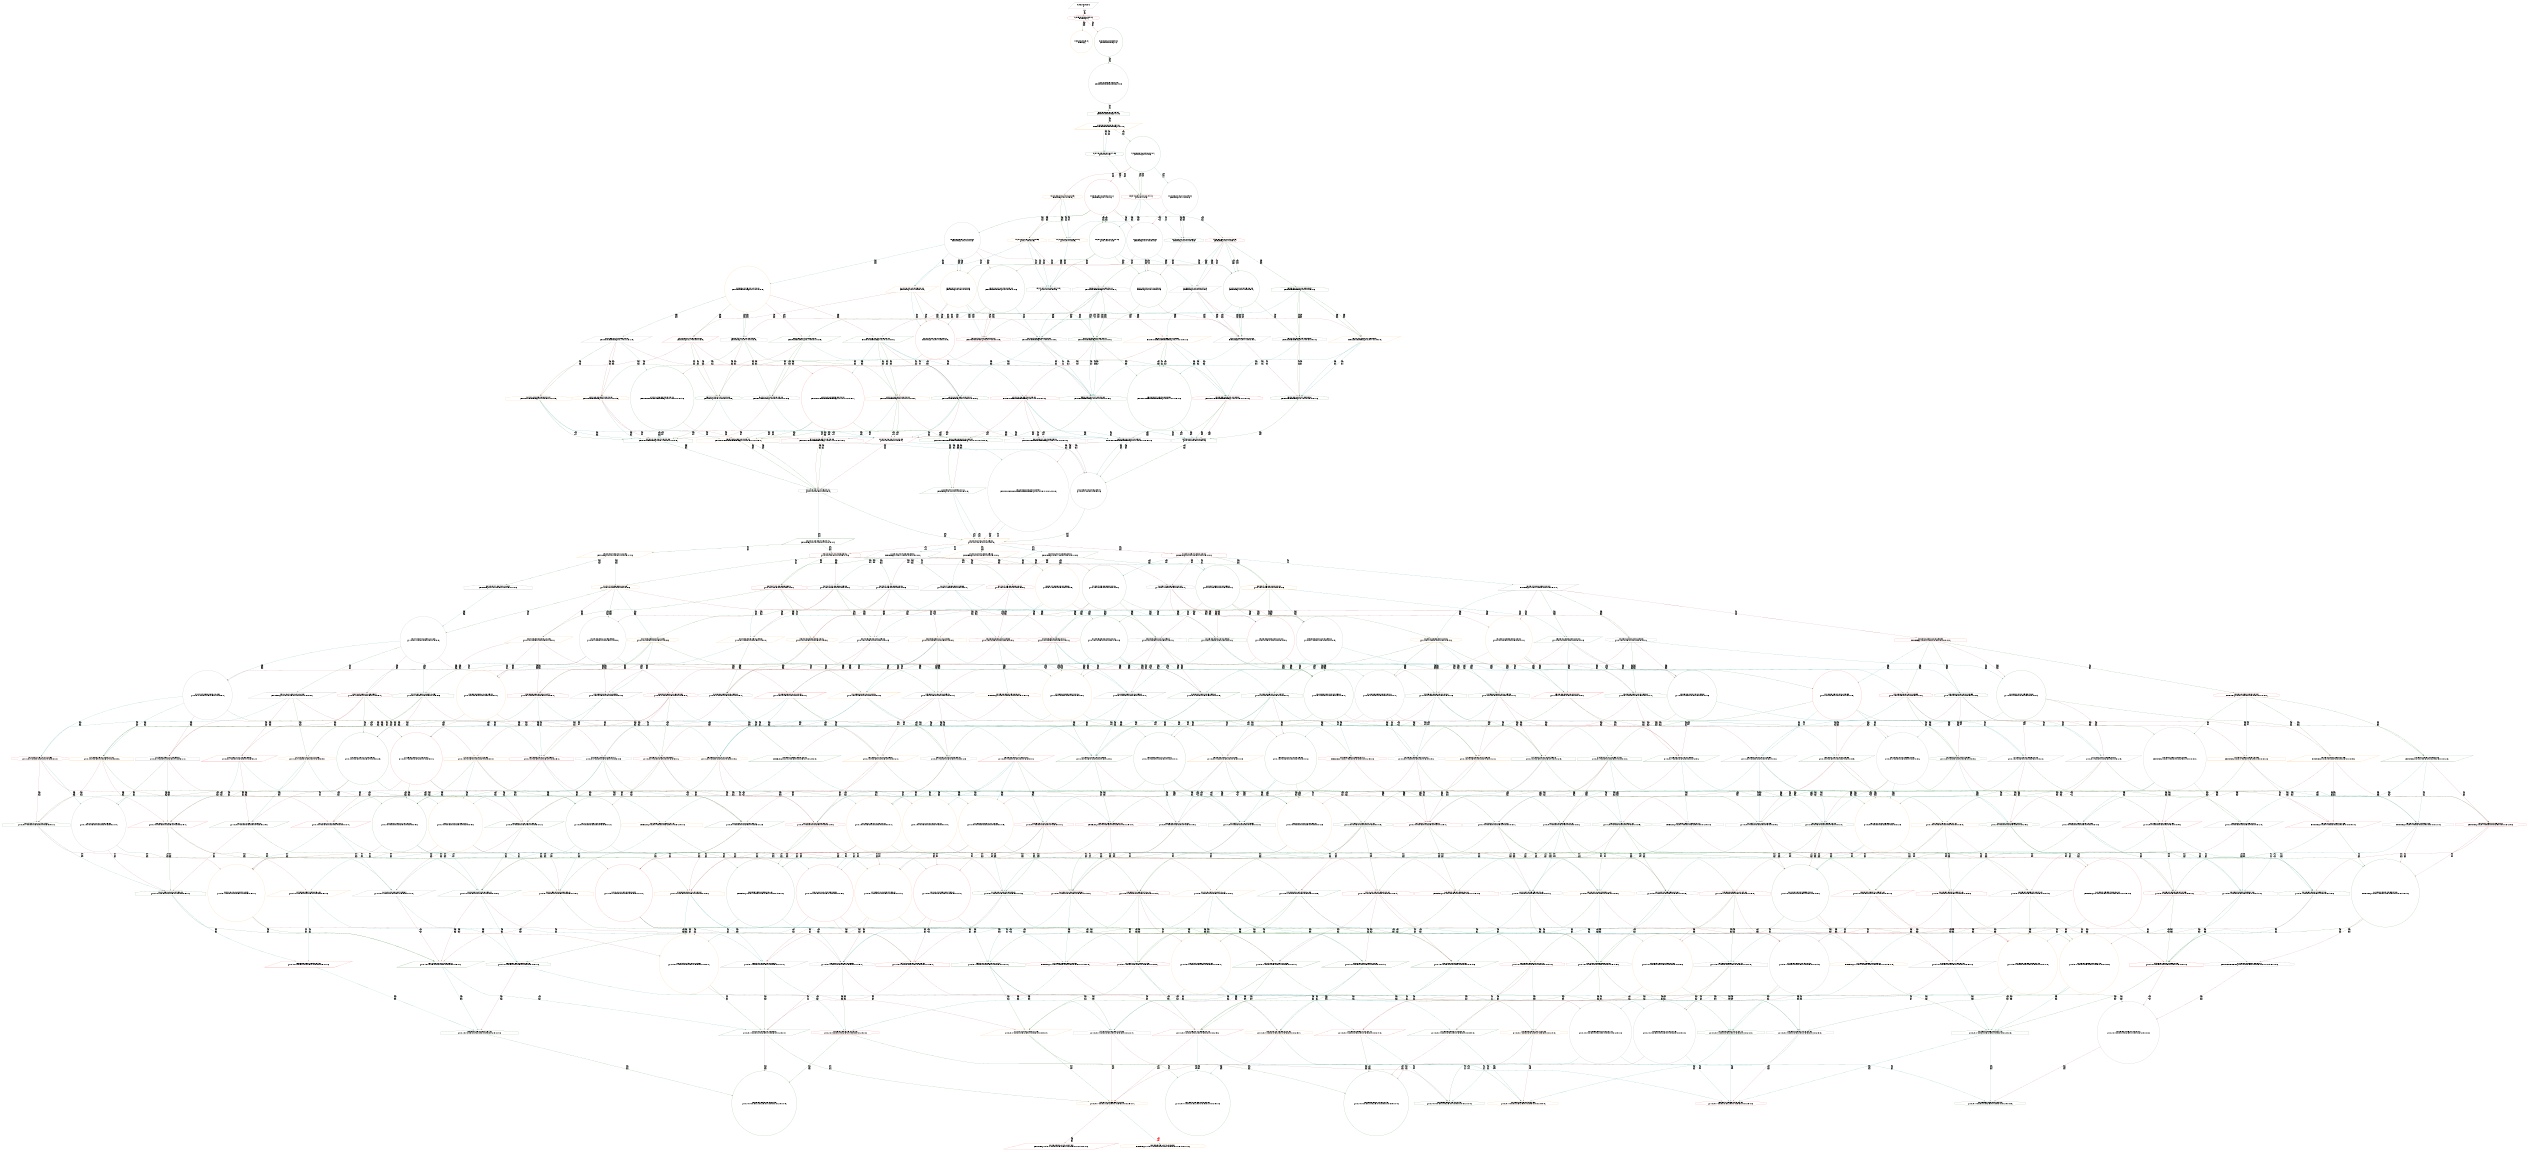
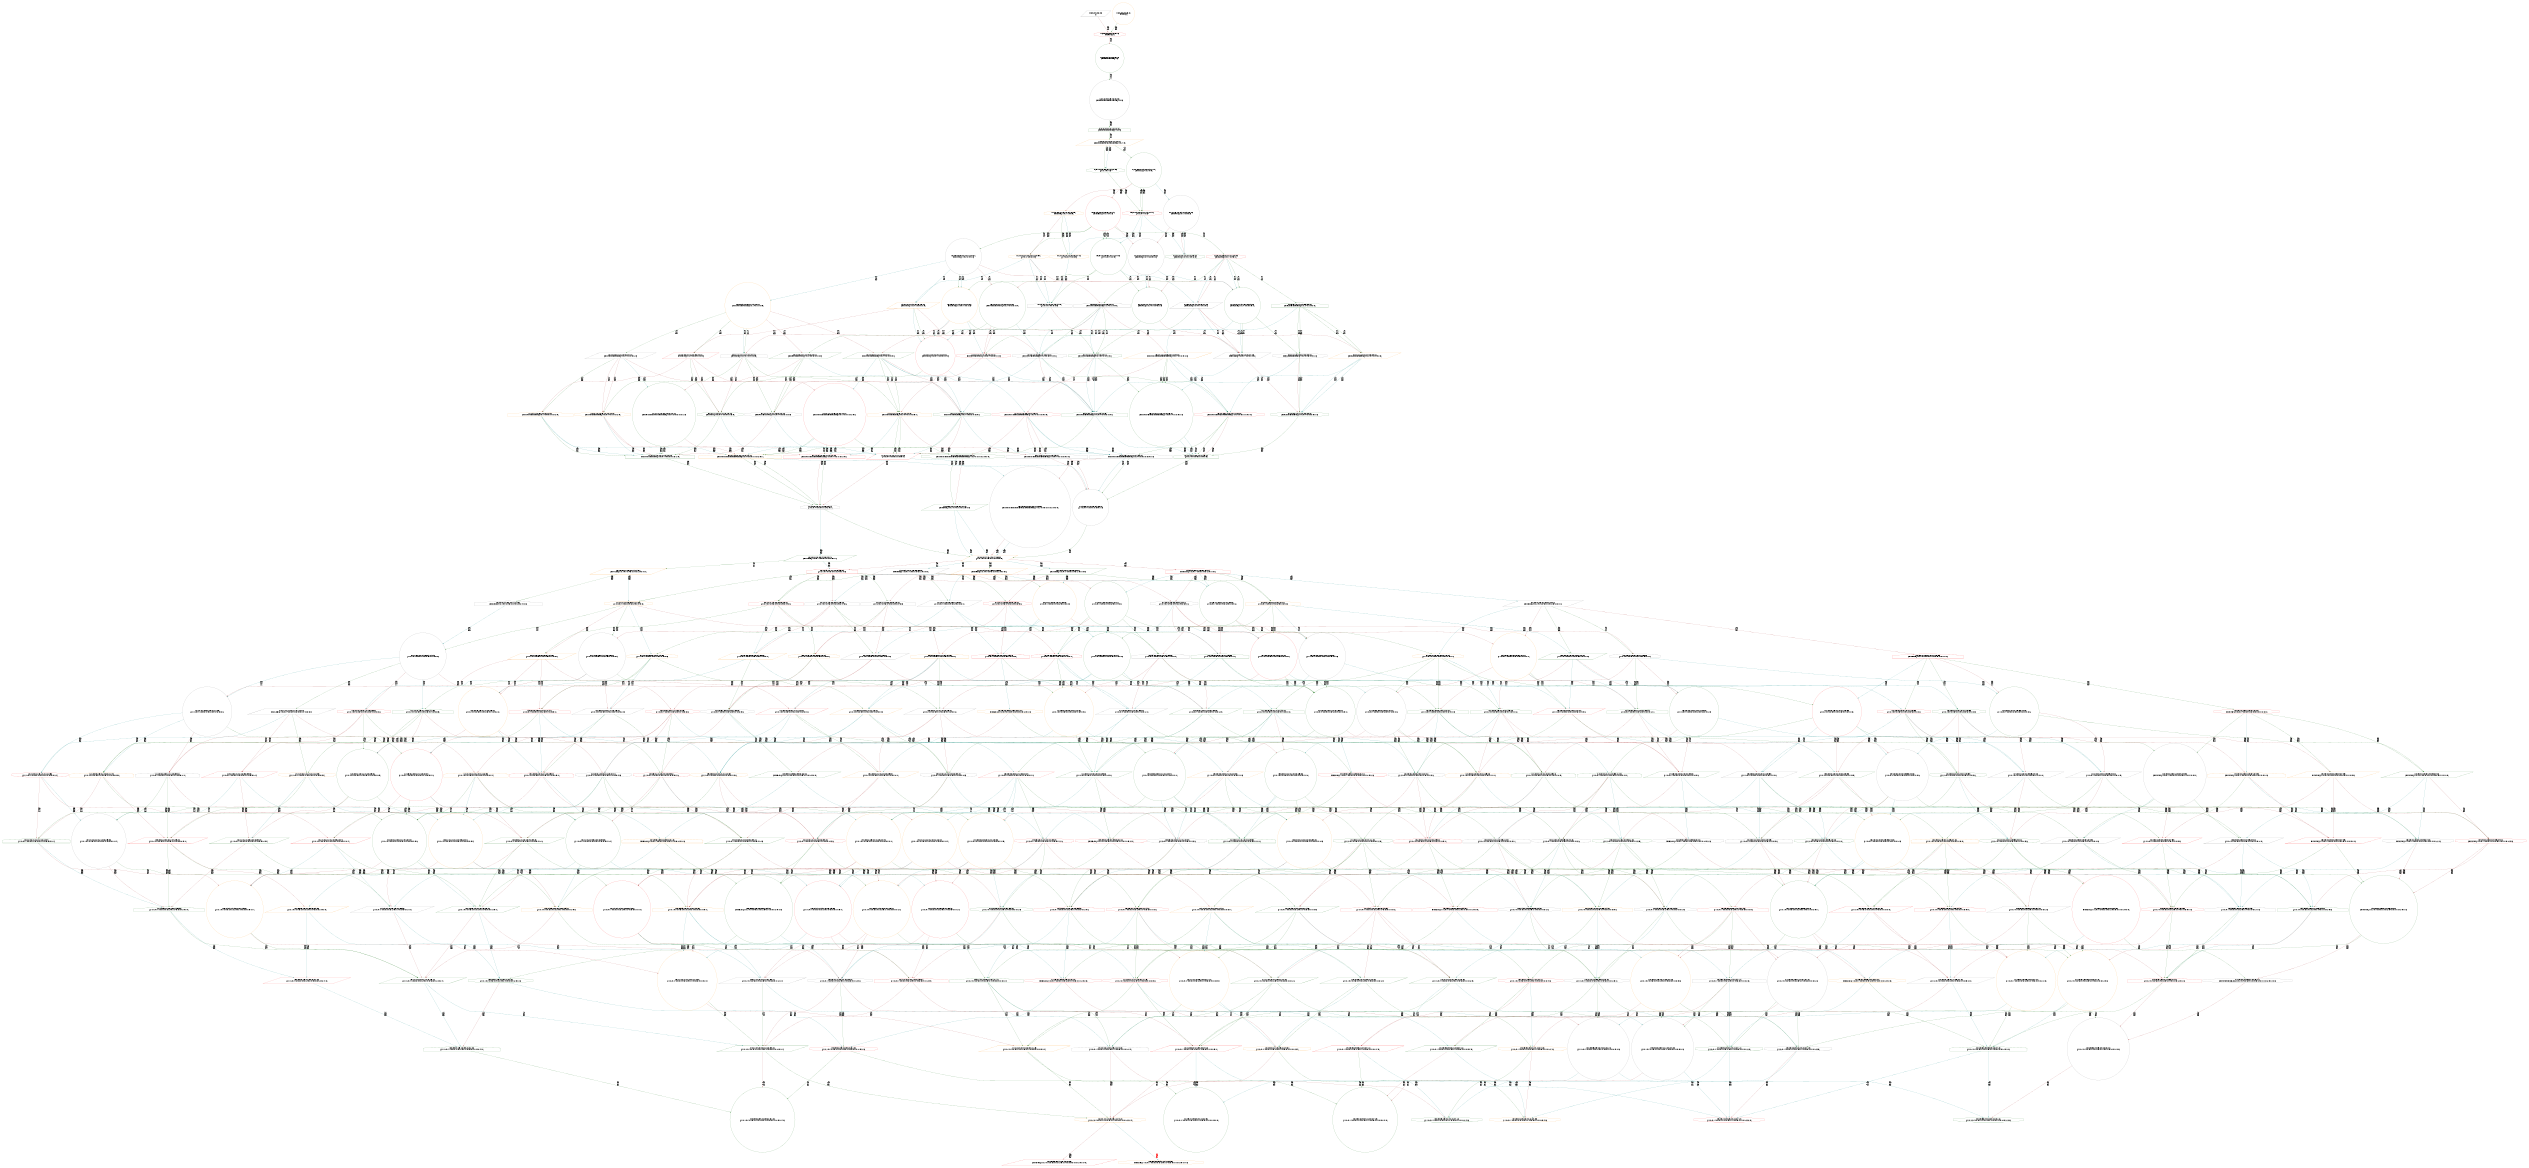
(1083, 25) -> (1114, 27)
